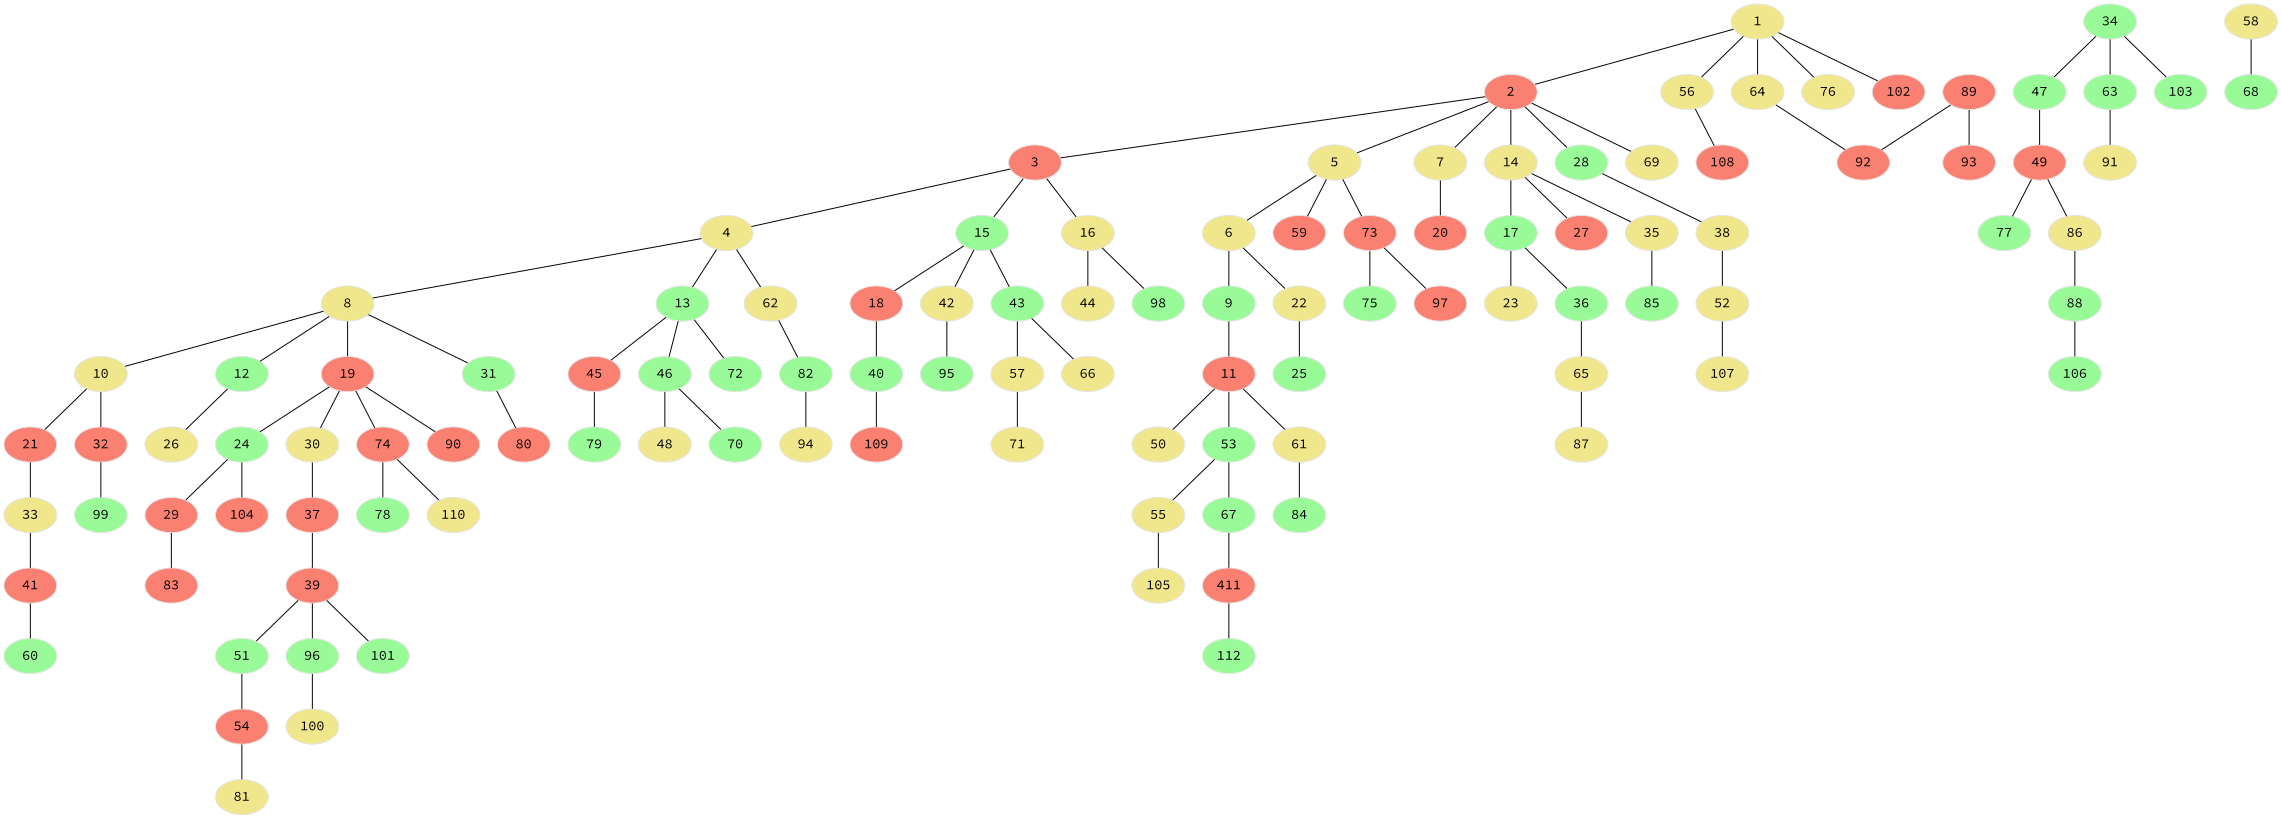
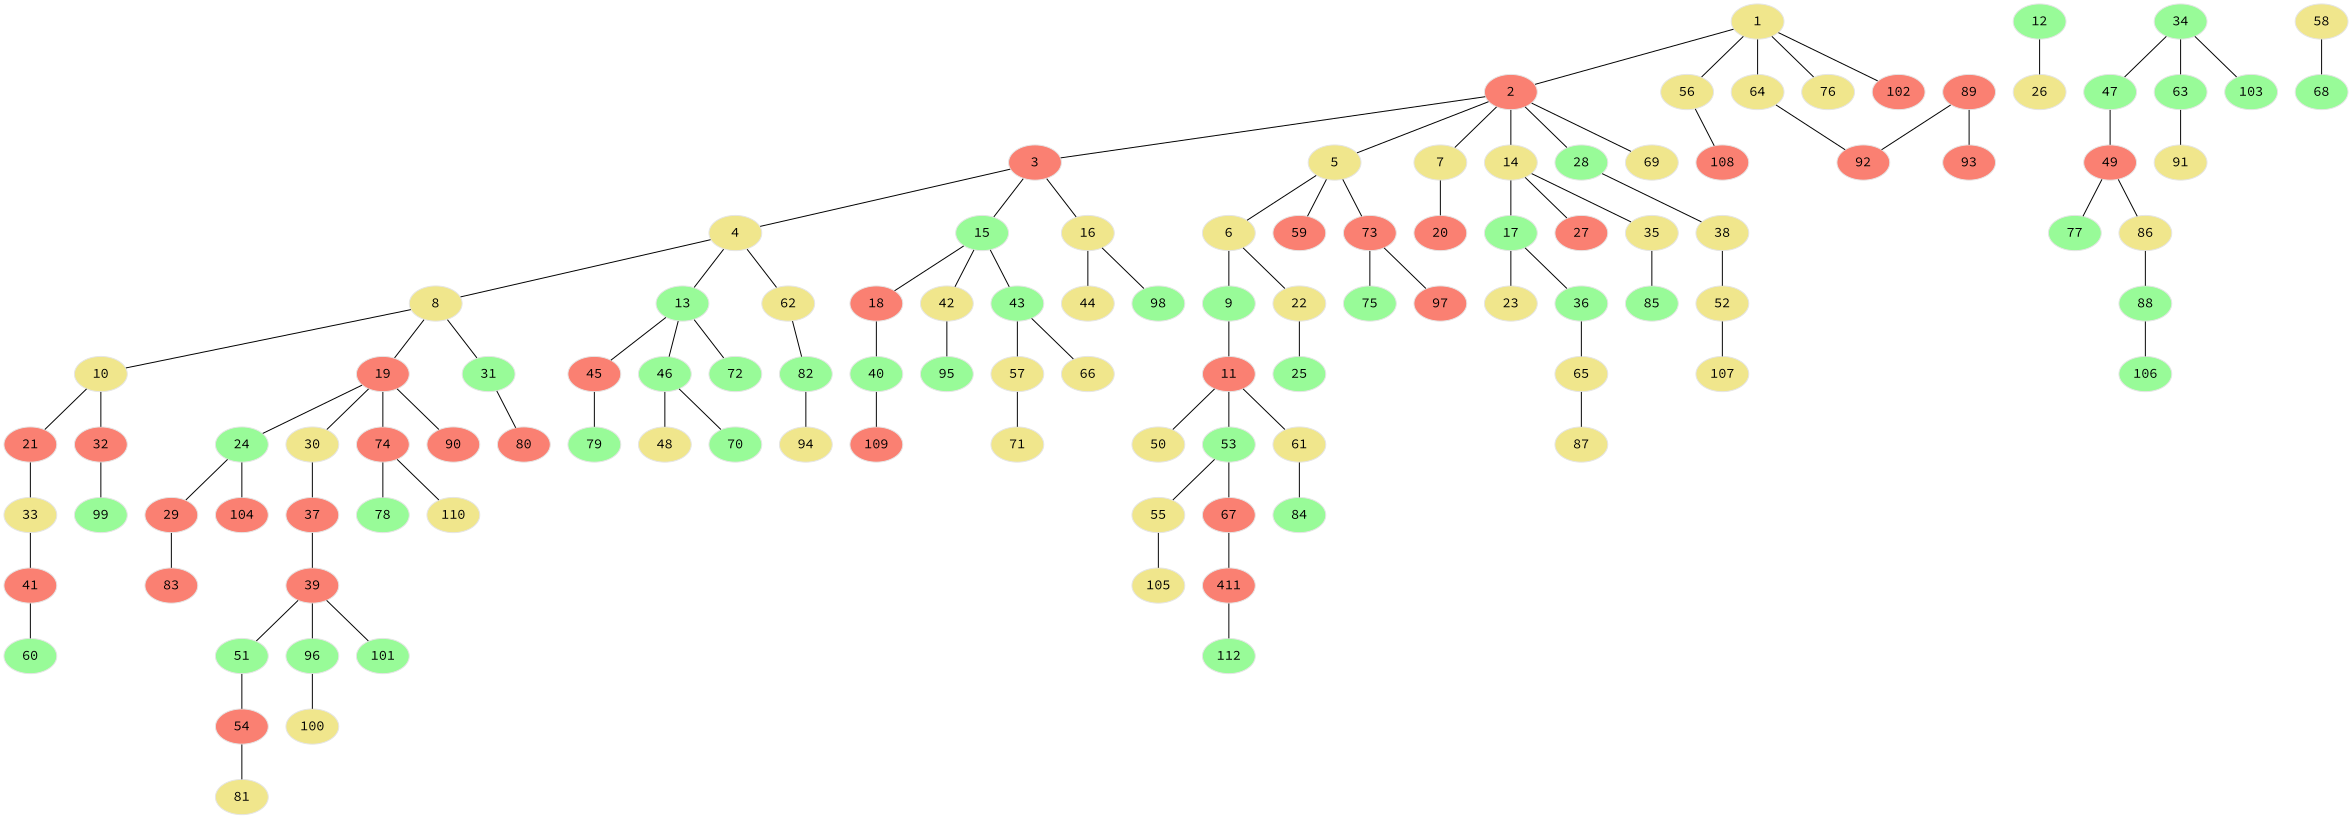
(295, 339) -> none
(1229, 515) -> (1229, 515)
